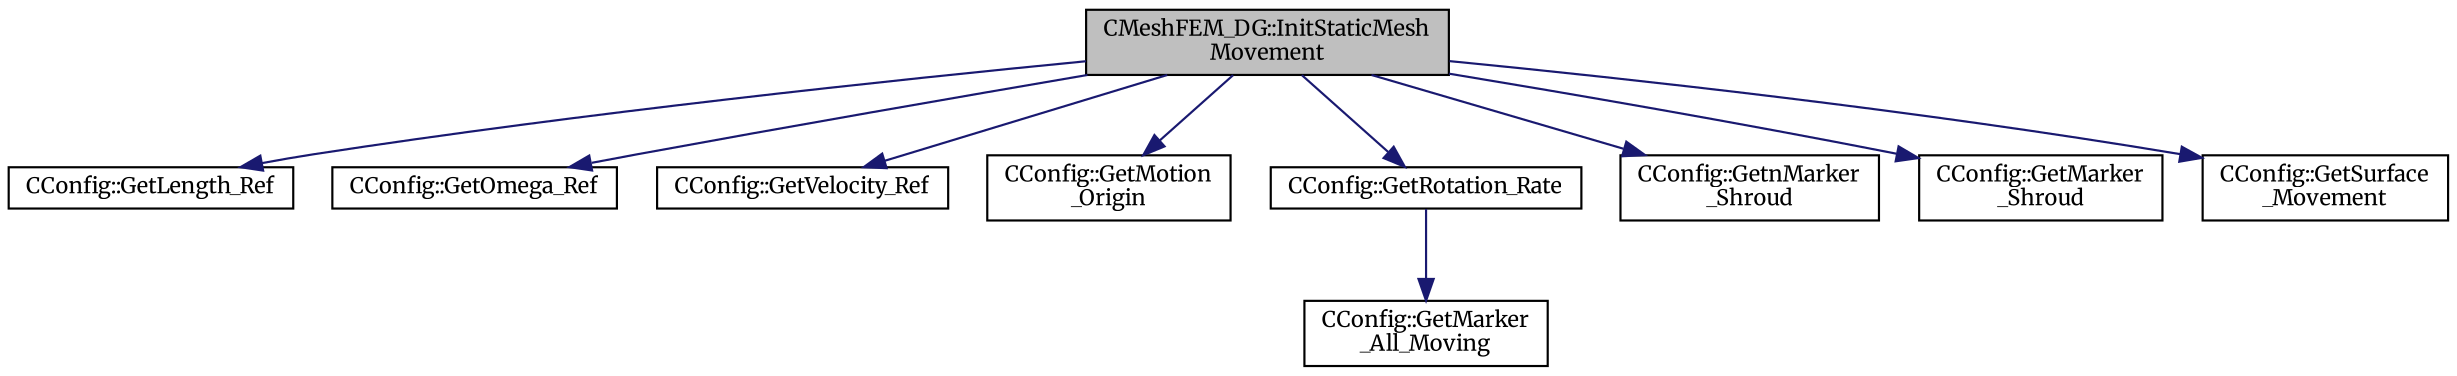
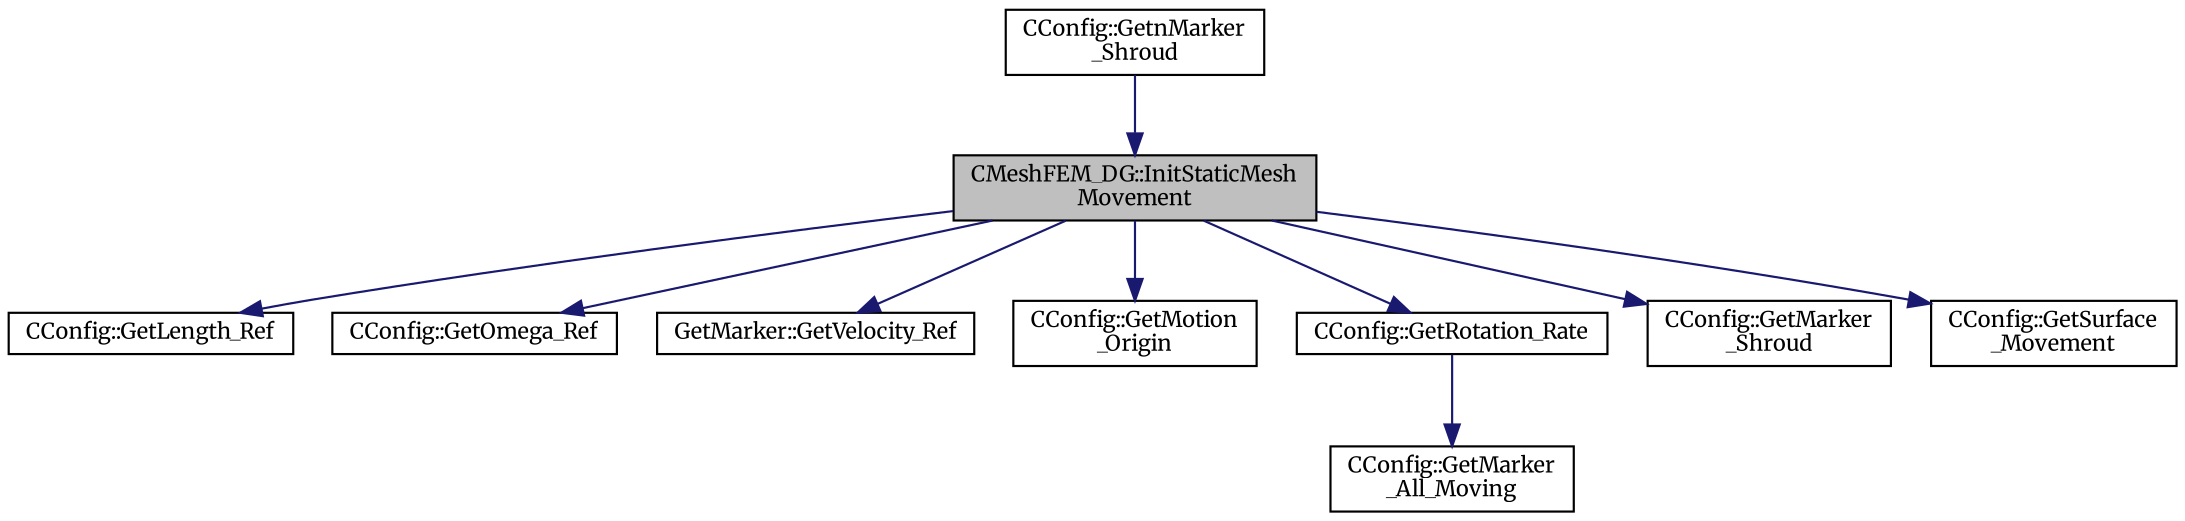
(1498, 112) -> (1135, 104)
(803, 188) -> (816, 333)
